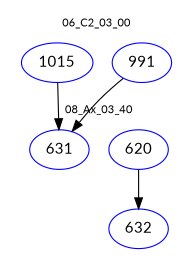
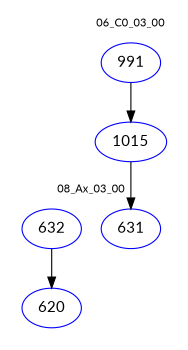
(97, 24) -> (131, 24)
(93, 107) -> (131, 97)
(99, 111) -> (91, 190)
(139, 184) -> (52, 263)
